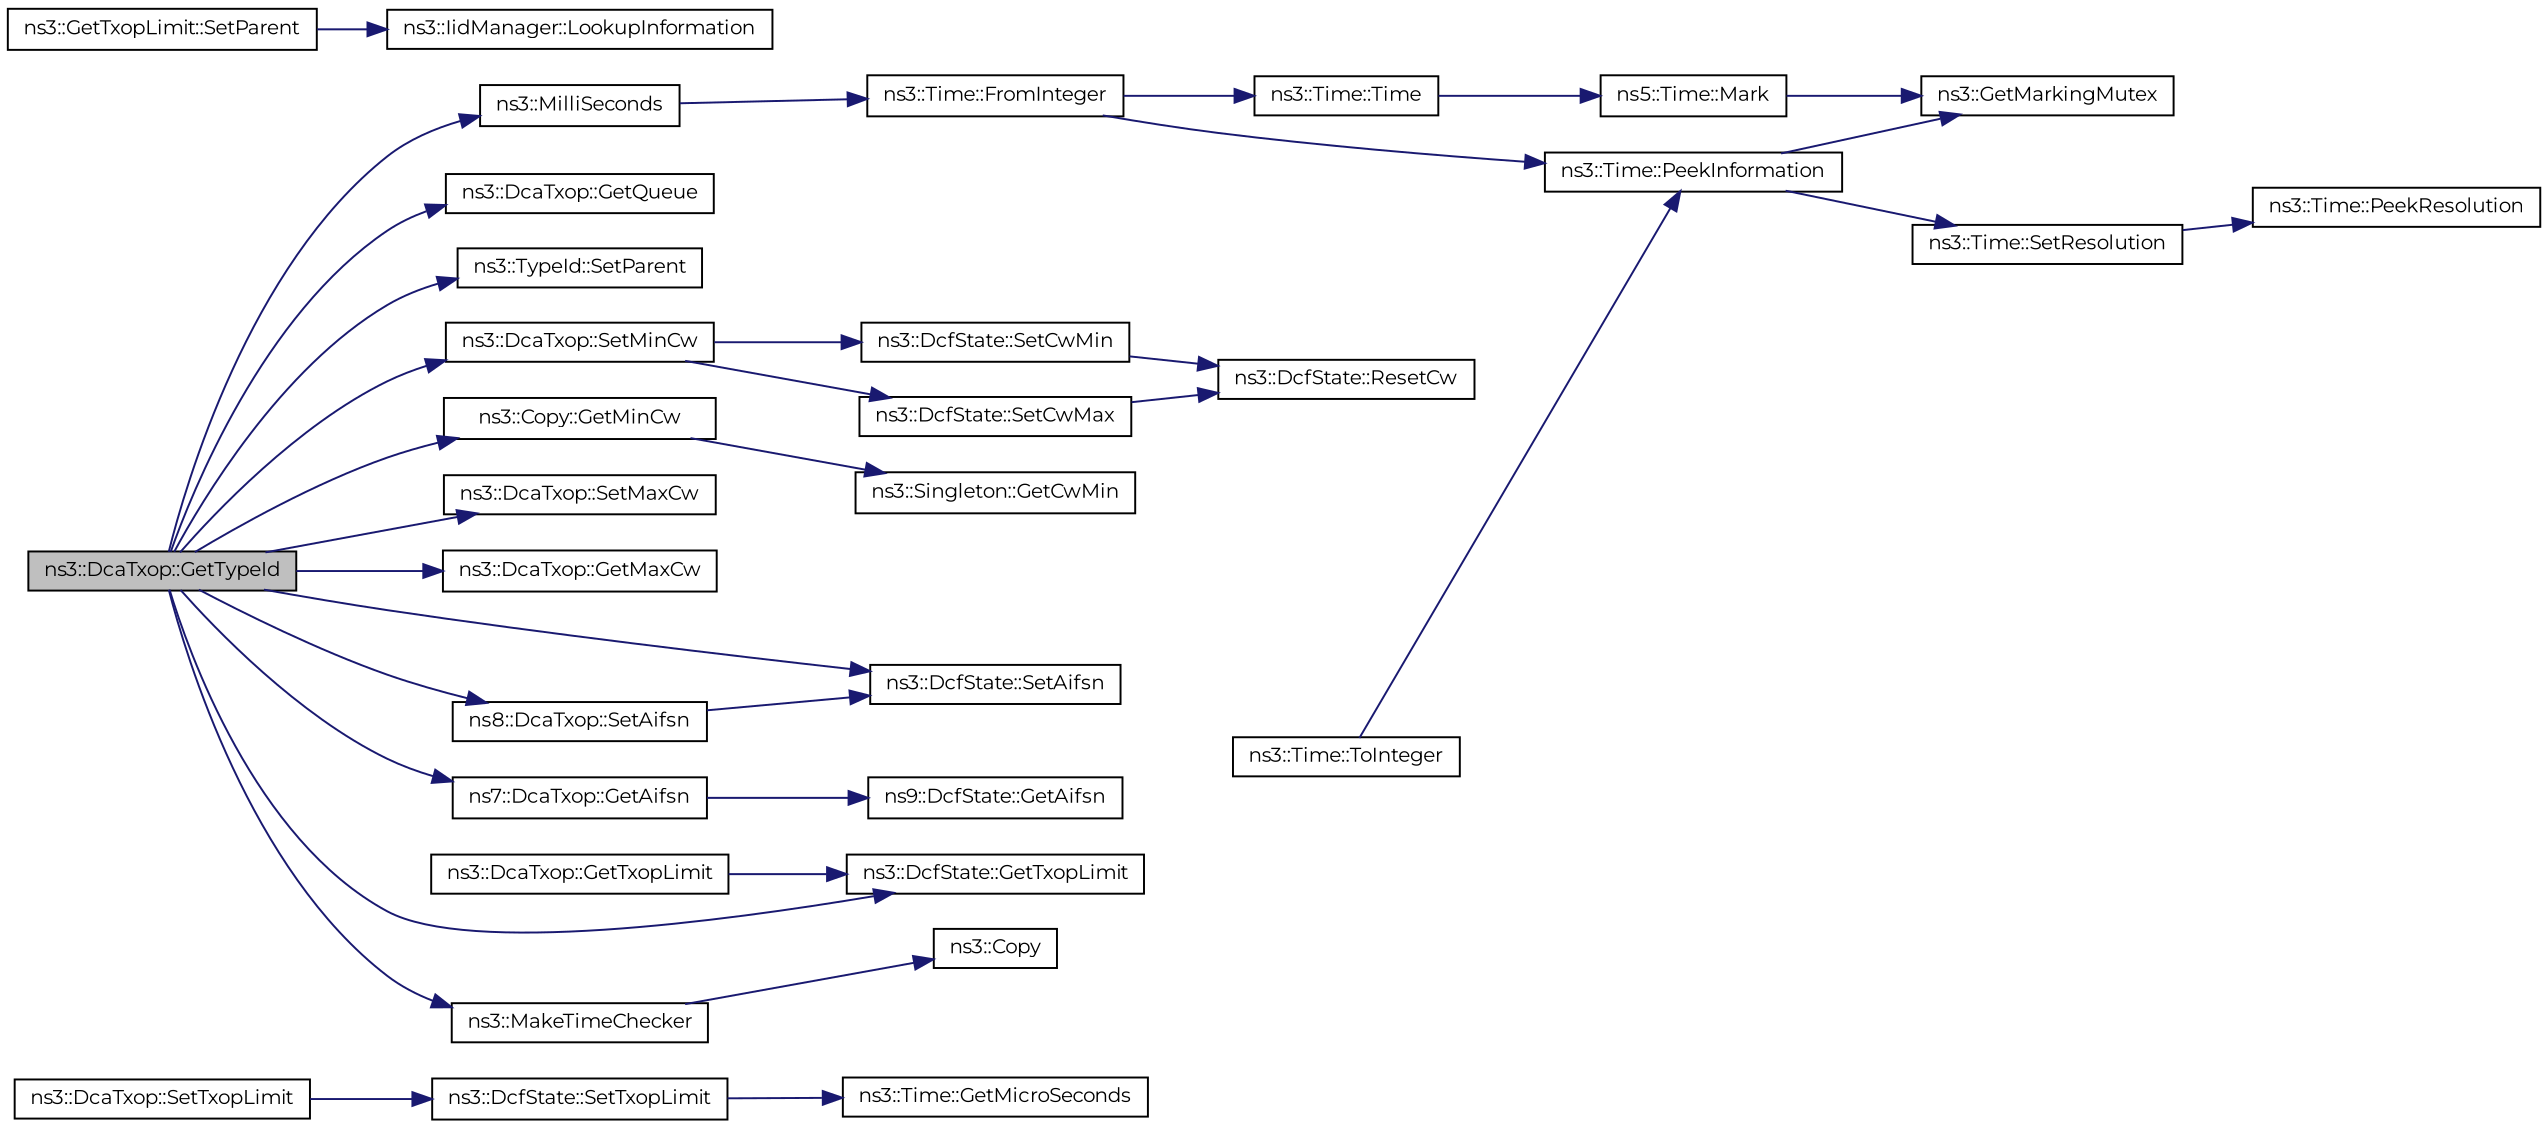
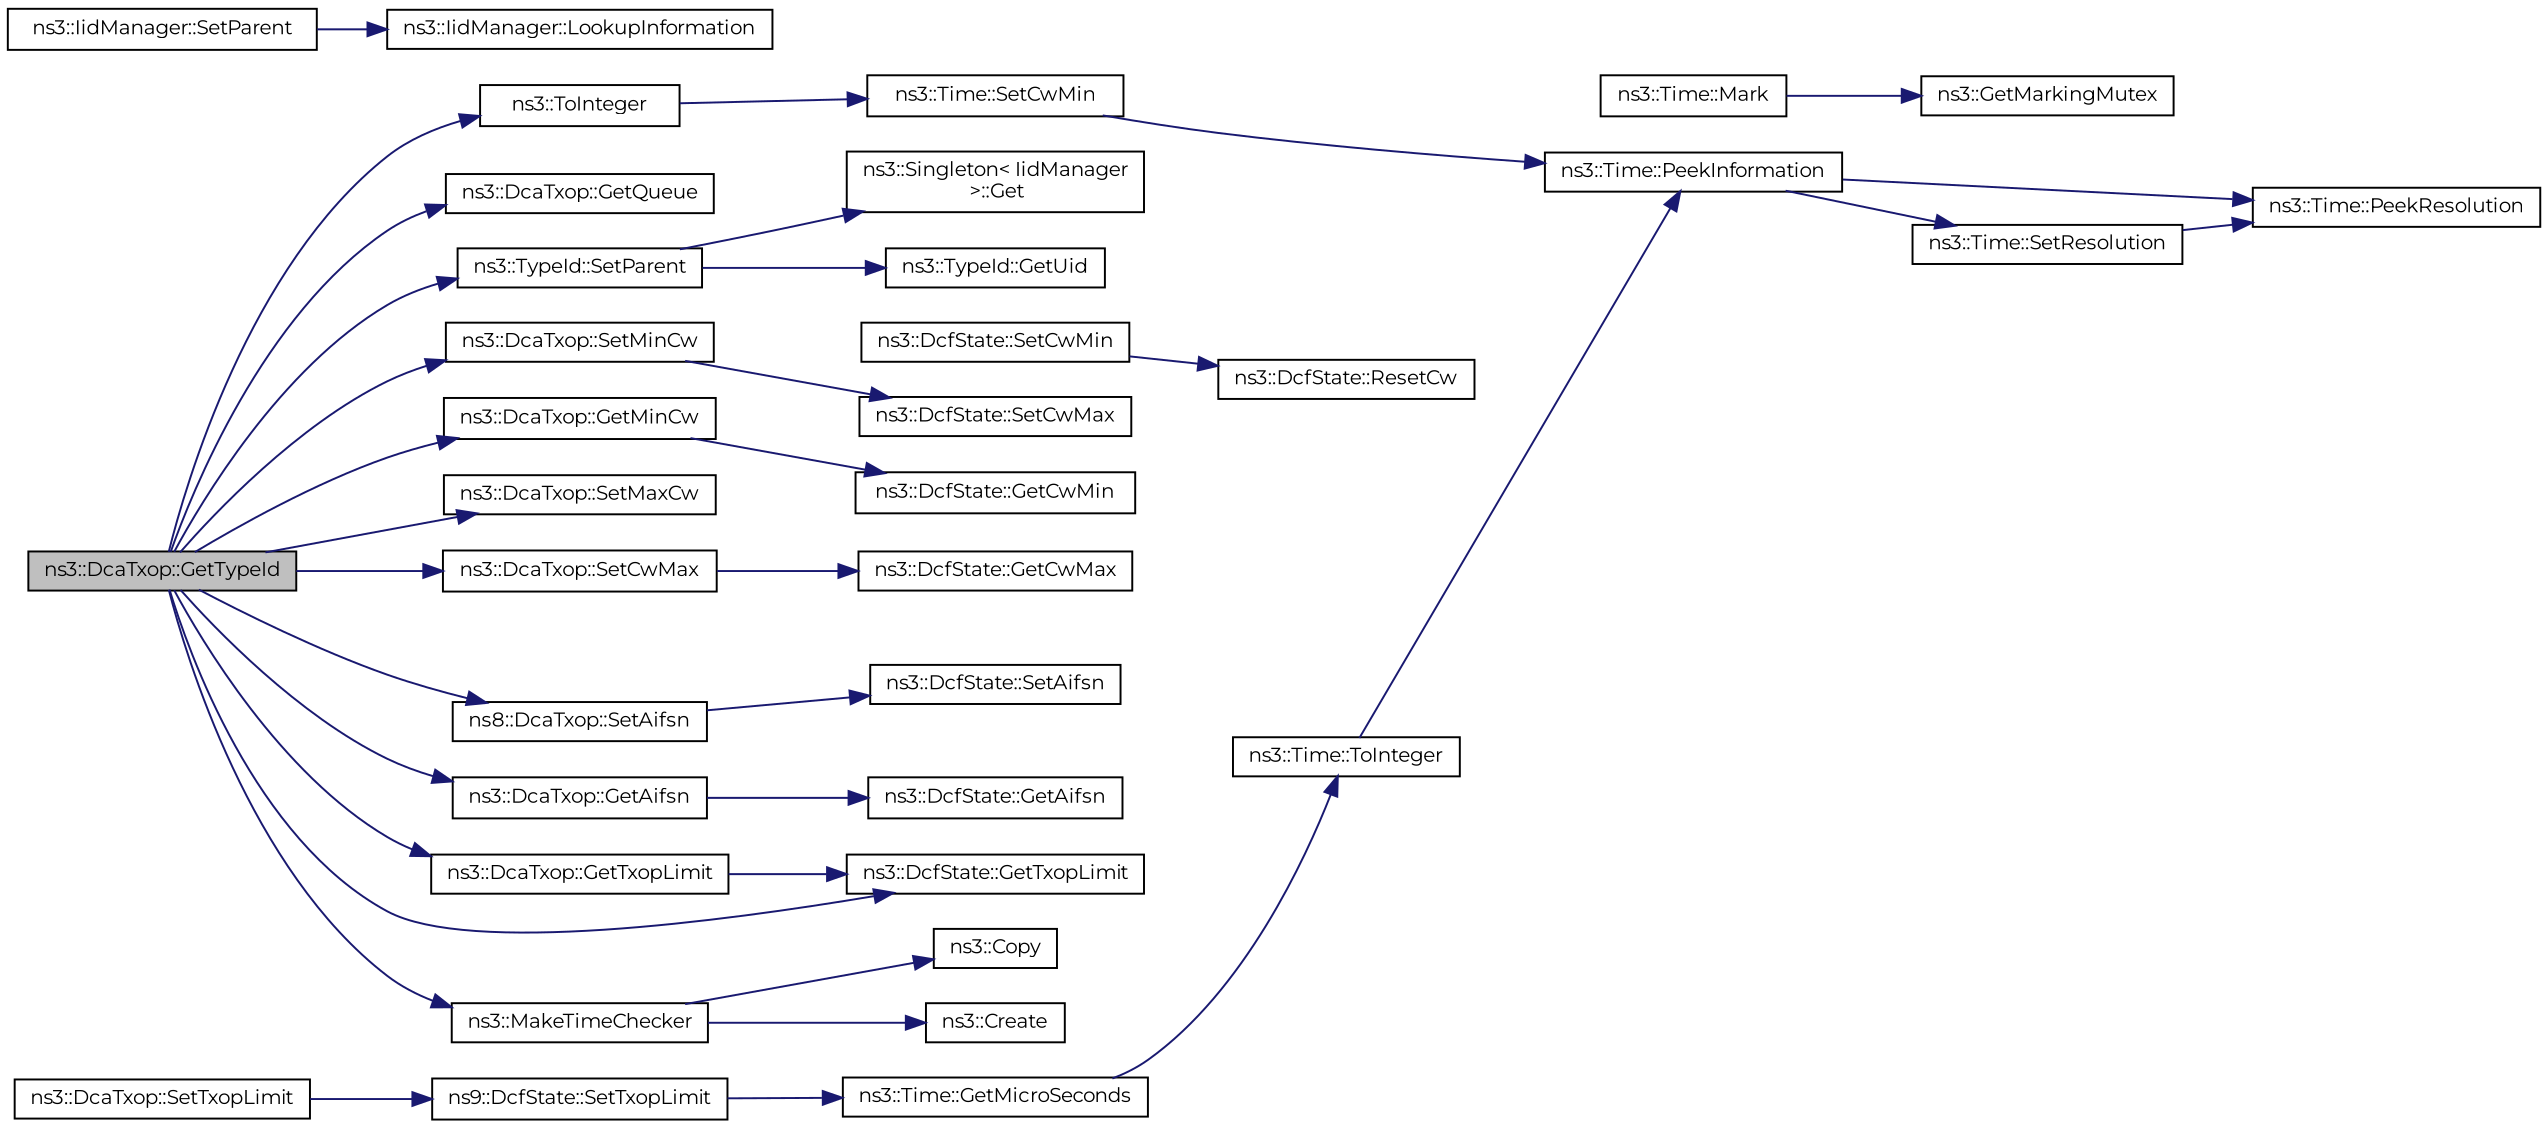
(162, 29) -> (162, 29)
(995, 96) -> (995, 96)
(1346, 96) -> none
(1694, 96) -> (1694, 96)
(580, 106) -> (580, 106)
(1861, 136) -> (2038, 189)
none -> (995, 182)
none -> (995, 268)
(778, 342) -> none
(1165, 399) -> none
(580, 418) -> (580, 418)
(995, 493) -> (995, 493)
(580, 571) -> (580, 571)
none -> (995, 571)
(556, 634) -> (275, 738)
(580, 798) -> (580, 798)
(995, 798) -> (995, 798)
none -> (1246, 956)
none -> (995, 1023)
(580, 1099) -> (580, 1099)
